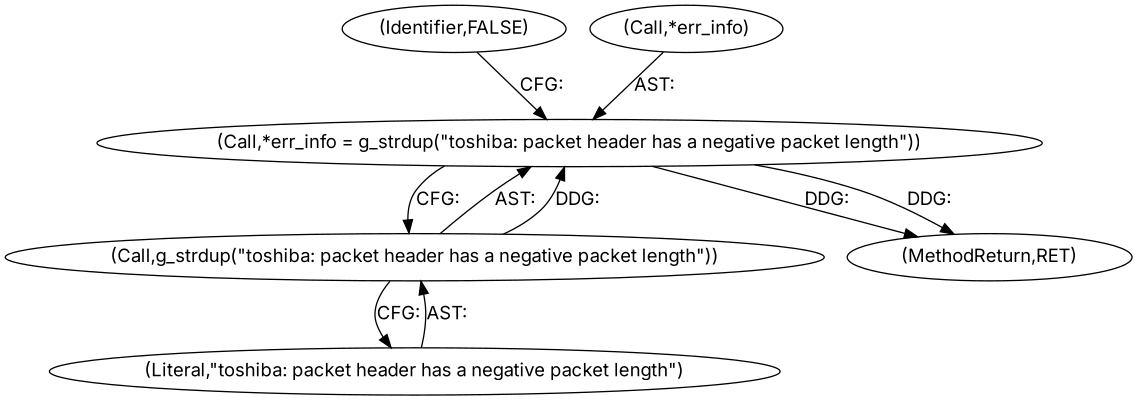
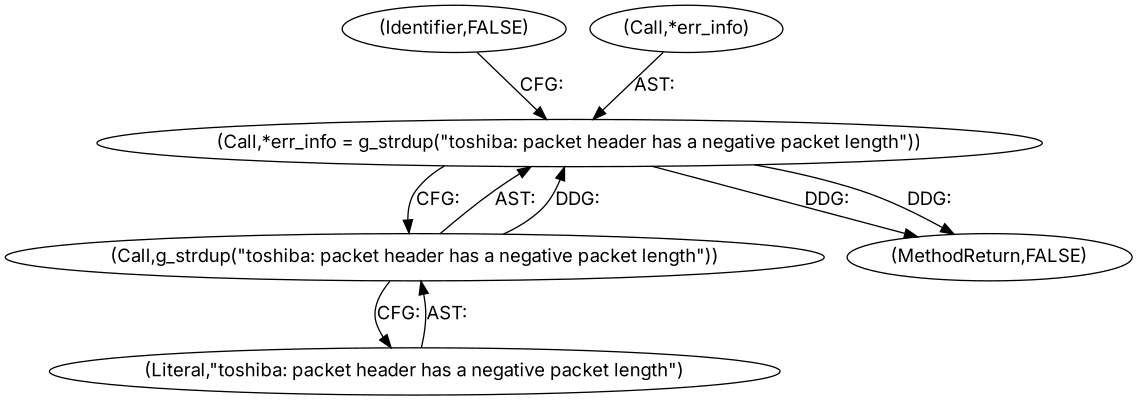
(990, 257) -> (990, 257)
